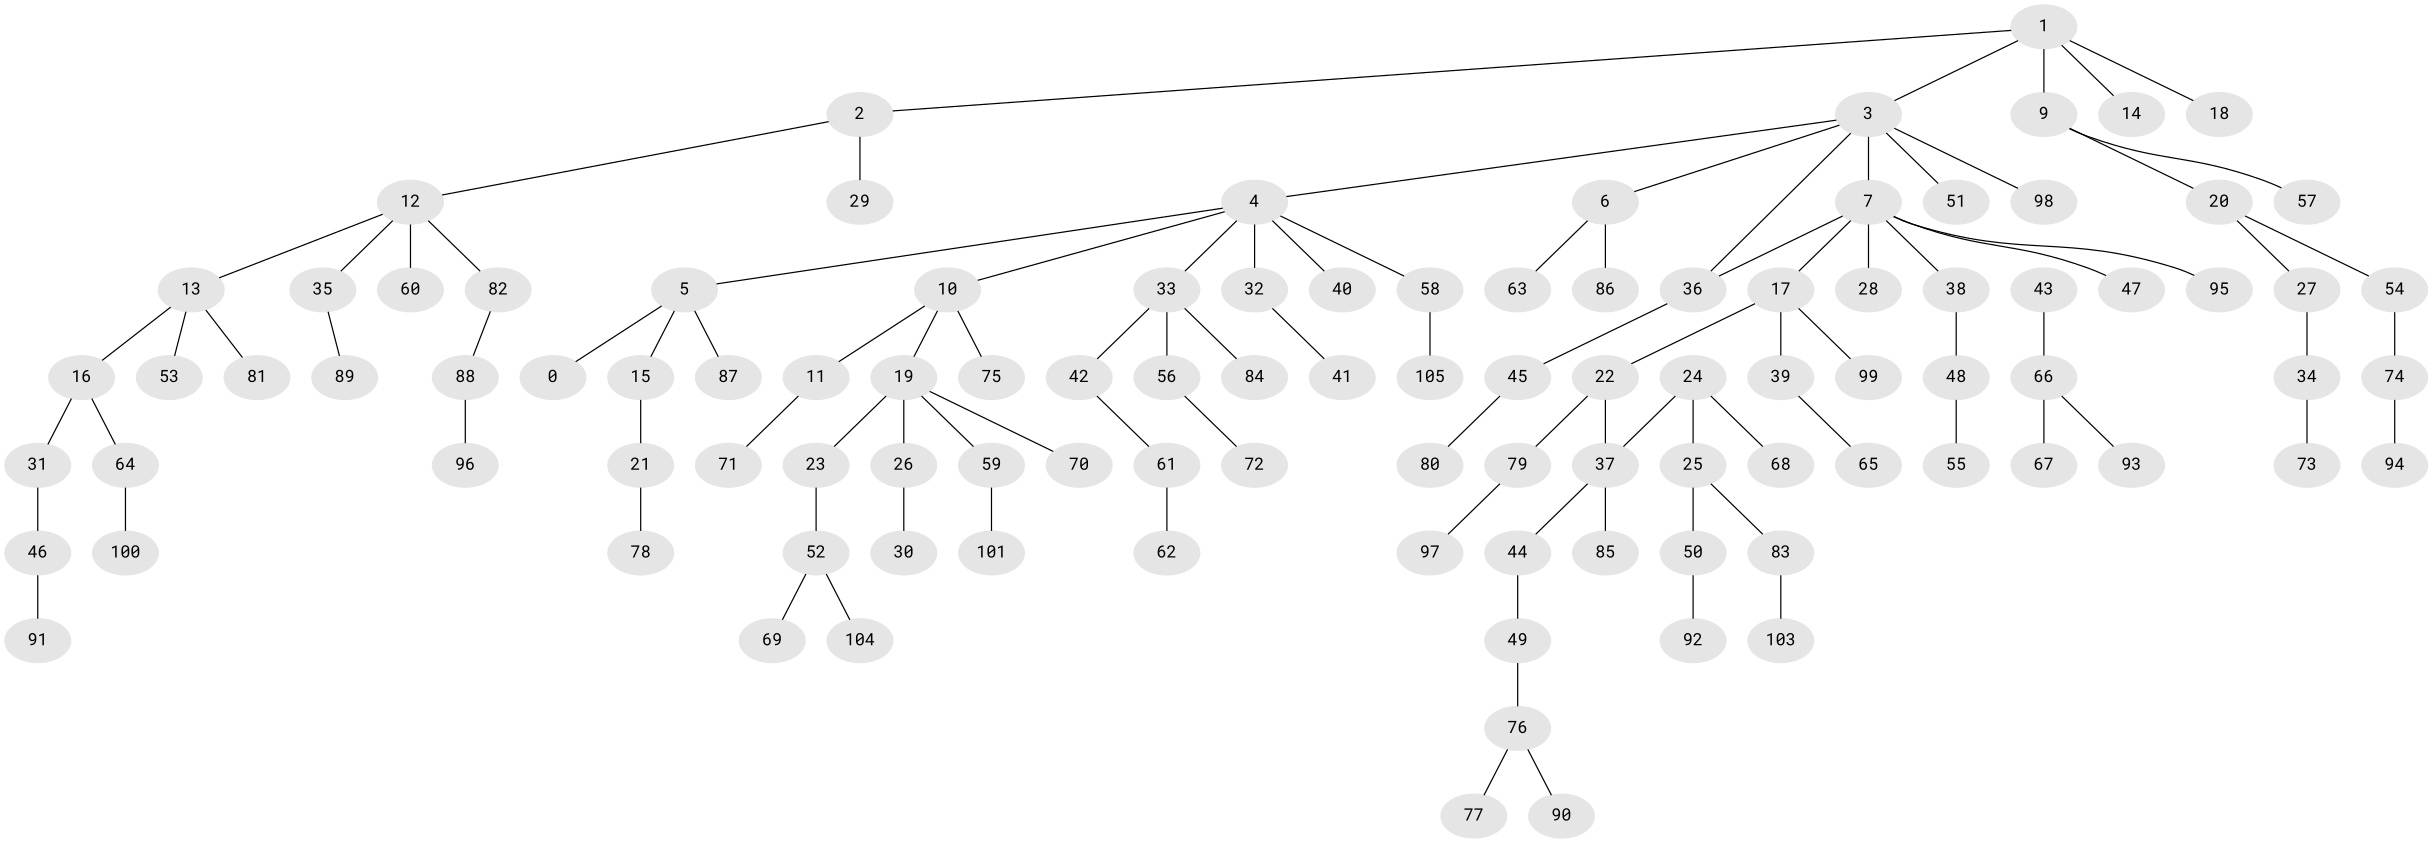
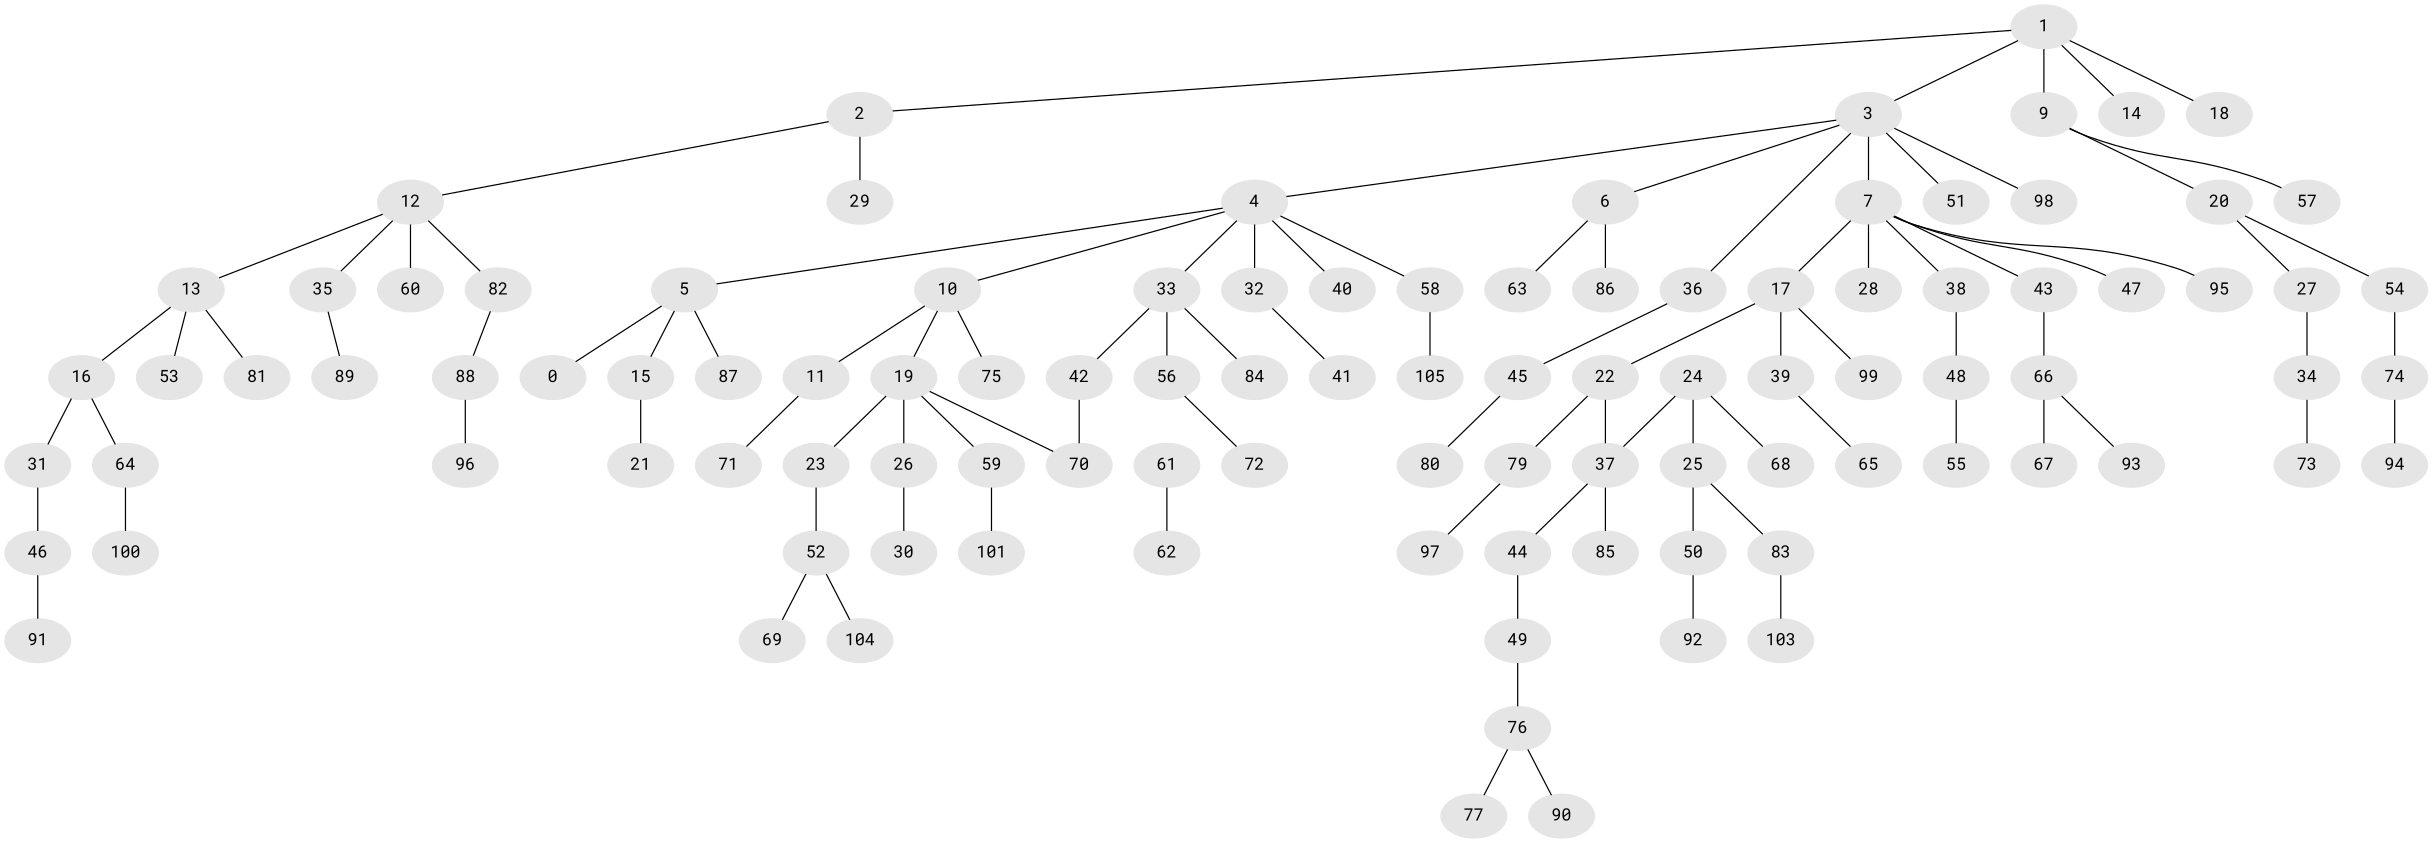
(1781, 246) -> (1956, 246)
(1123, 421) -> (1079, 422)
(641, 553) -> none
